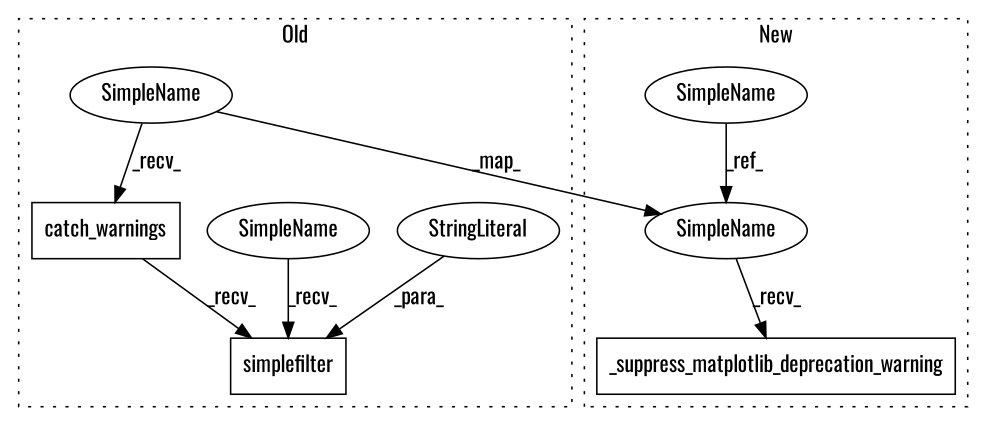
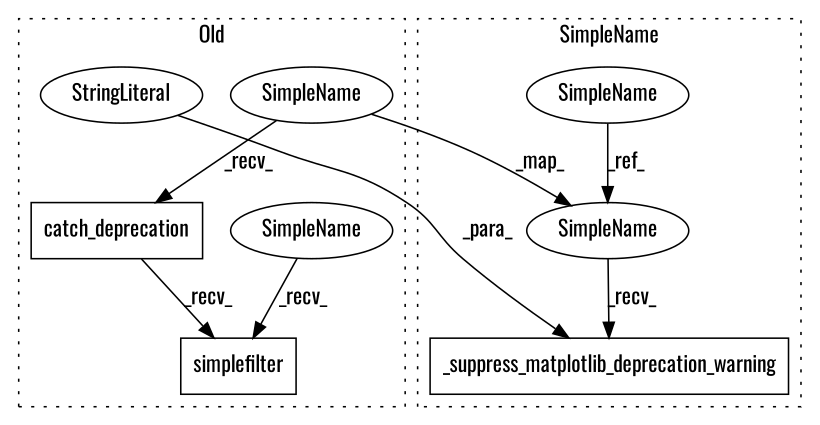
(776, 37) -> (609, 37)
(106, 231) -> (117, 231)
(392, 293) -> (385, 190)
